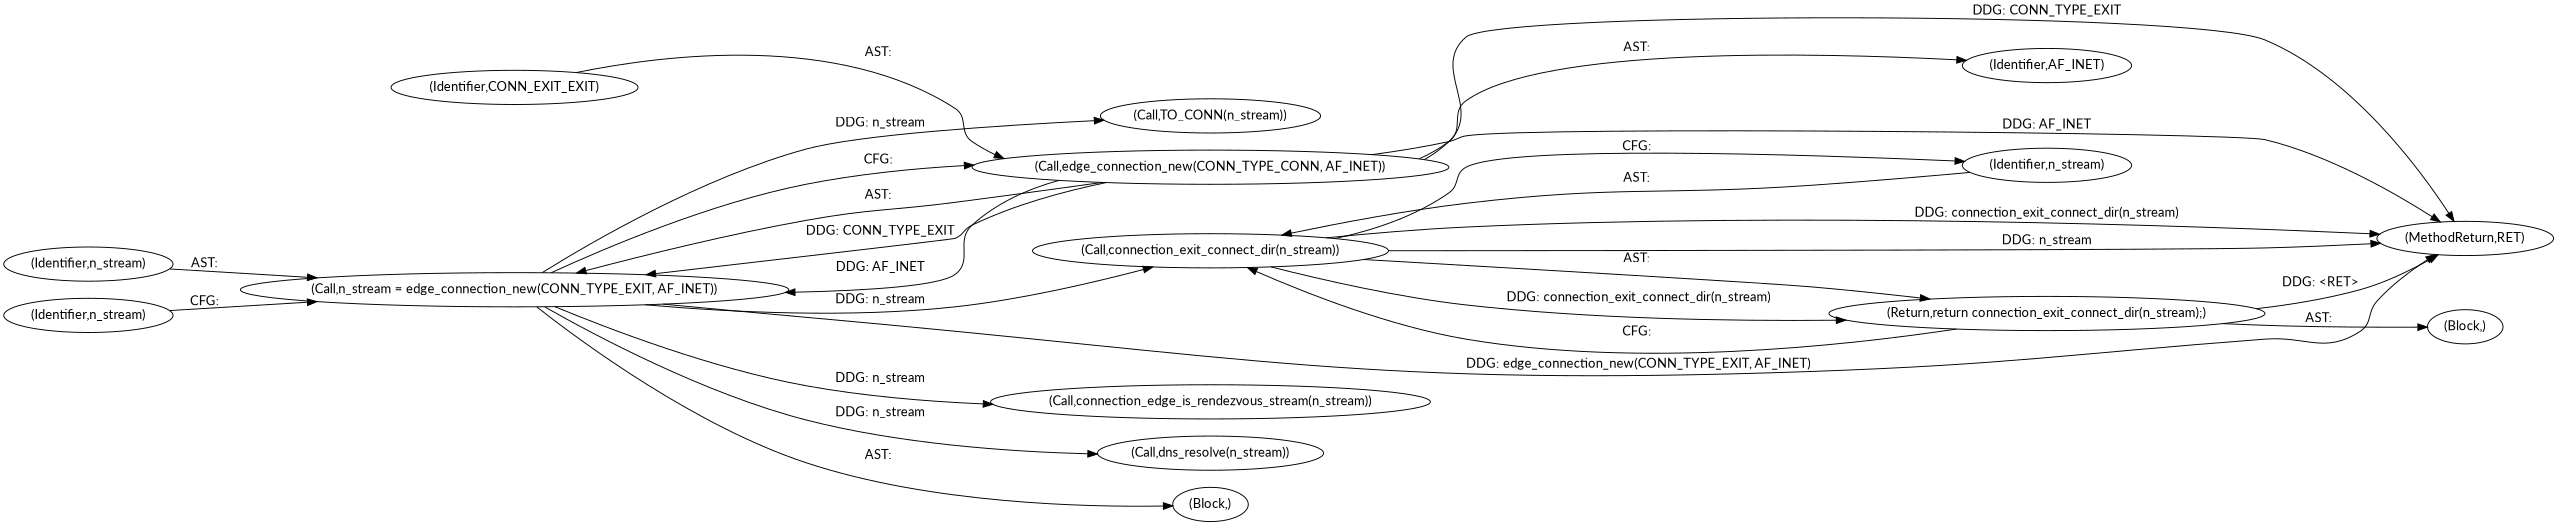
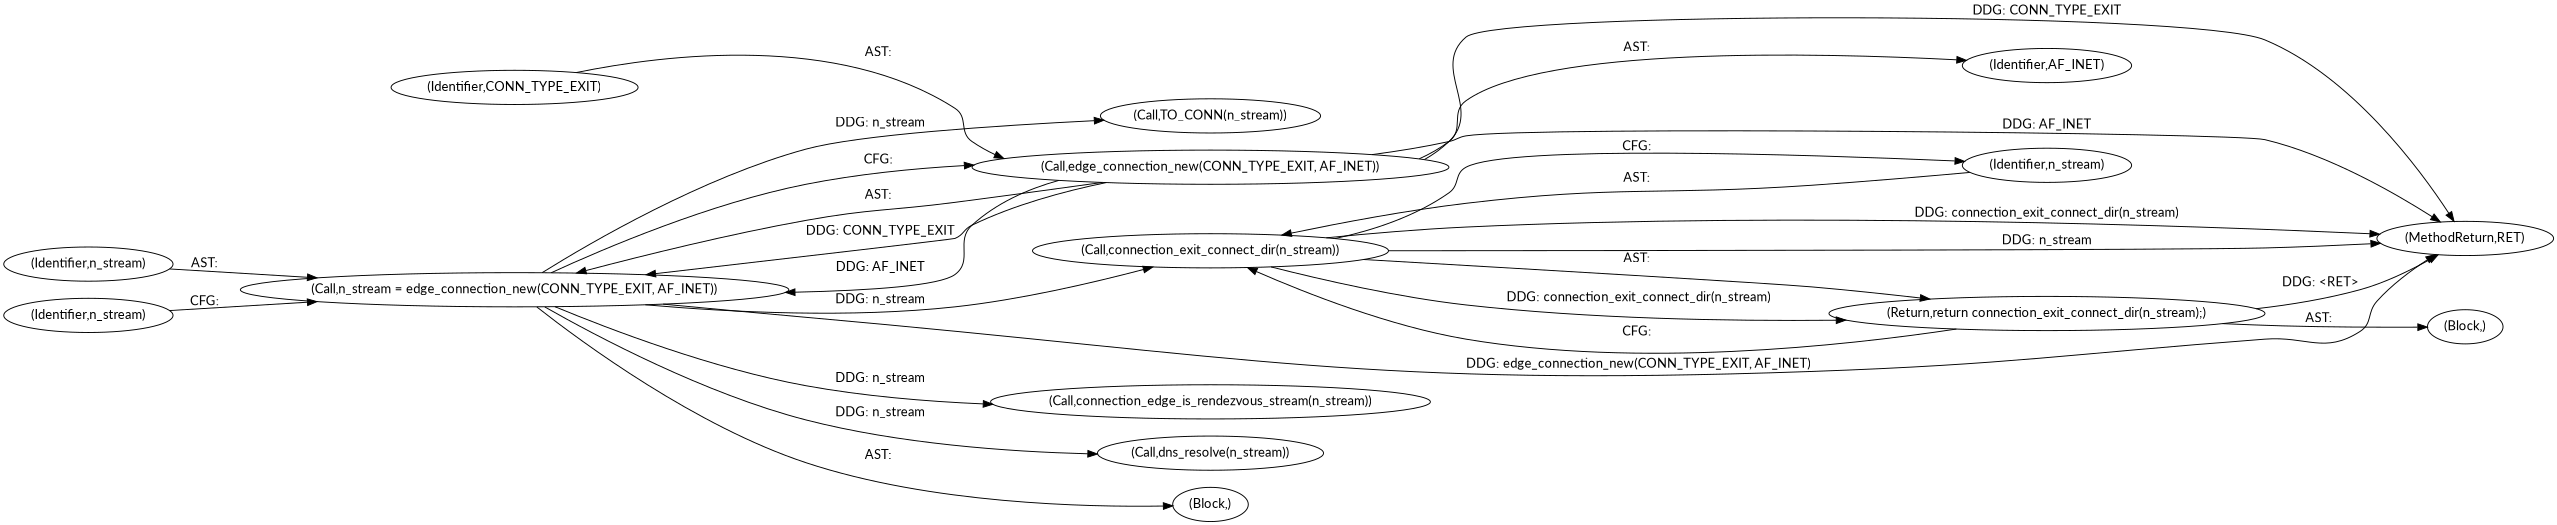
(515, 87) -> (515, 87)
(1210, 167) -> (1210, 167)
